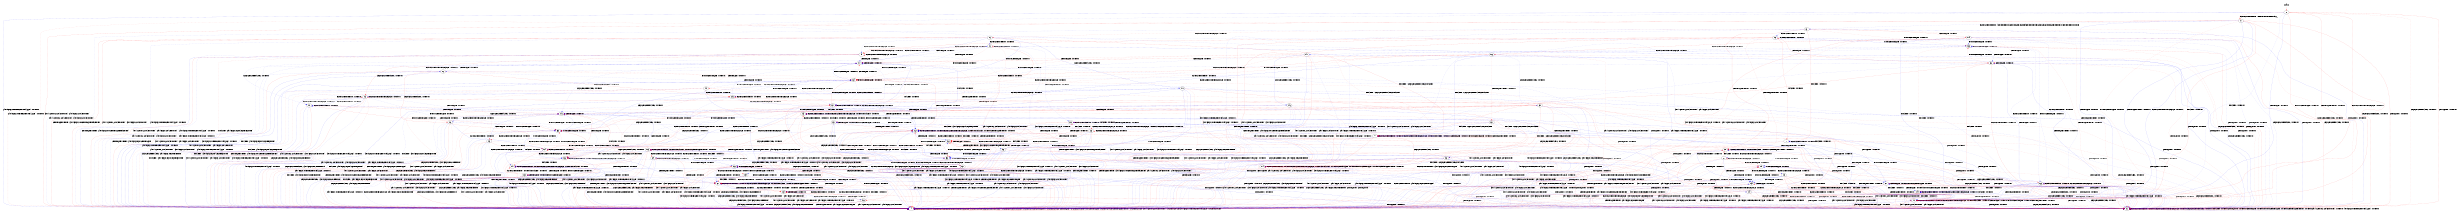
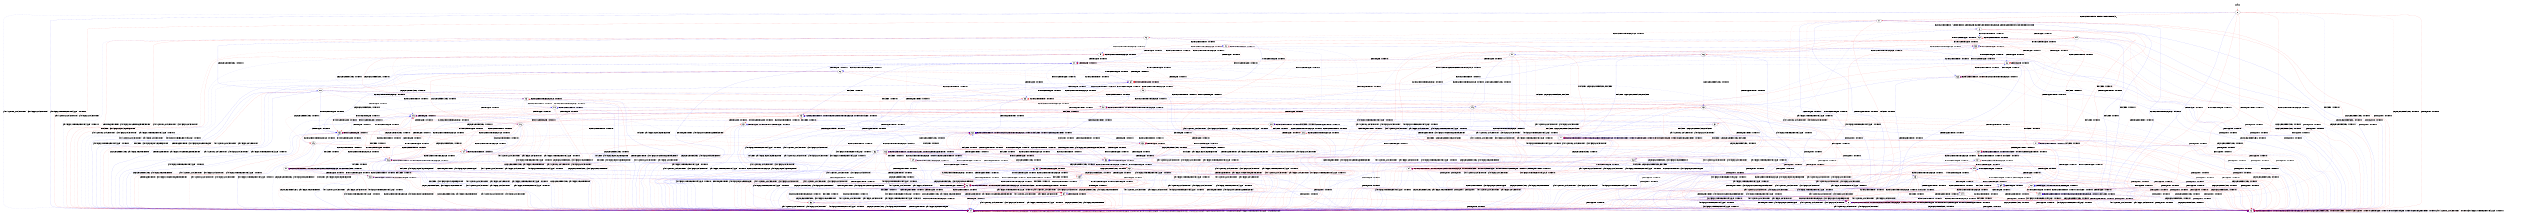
(1983, 189) -> (2136, 33)
